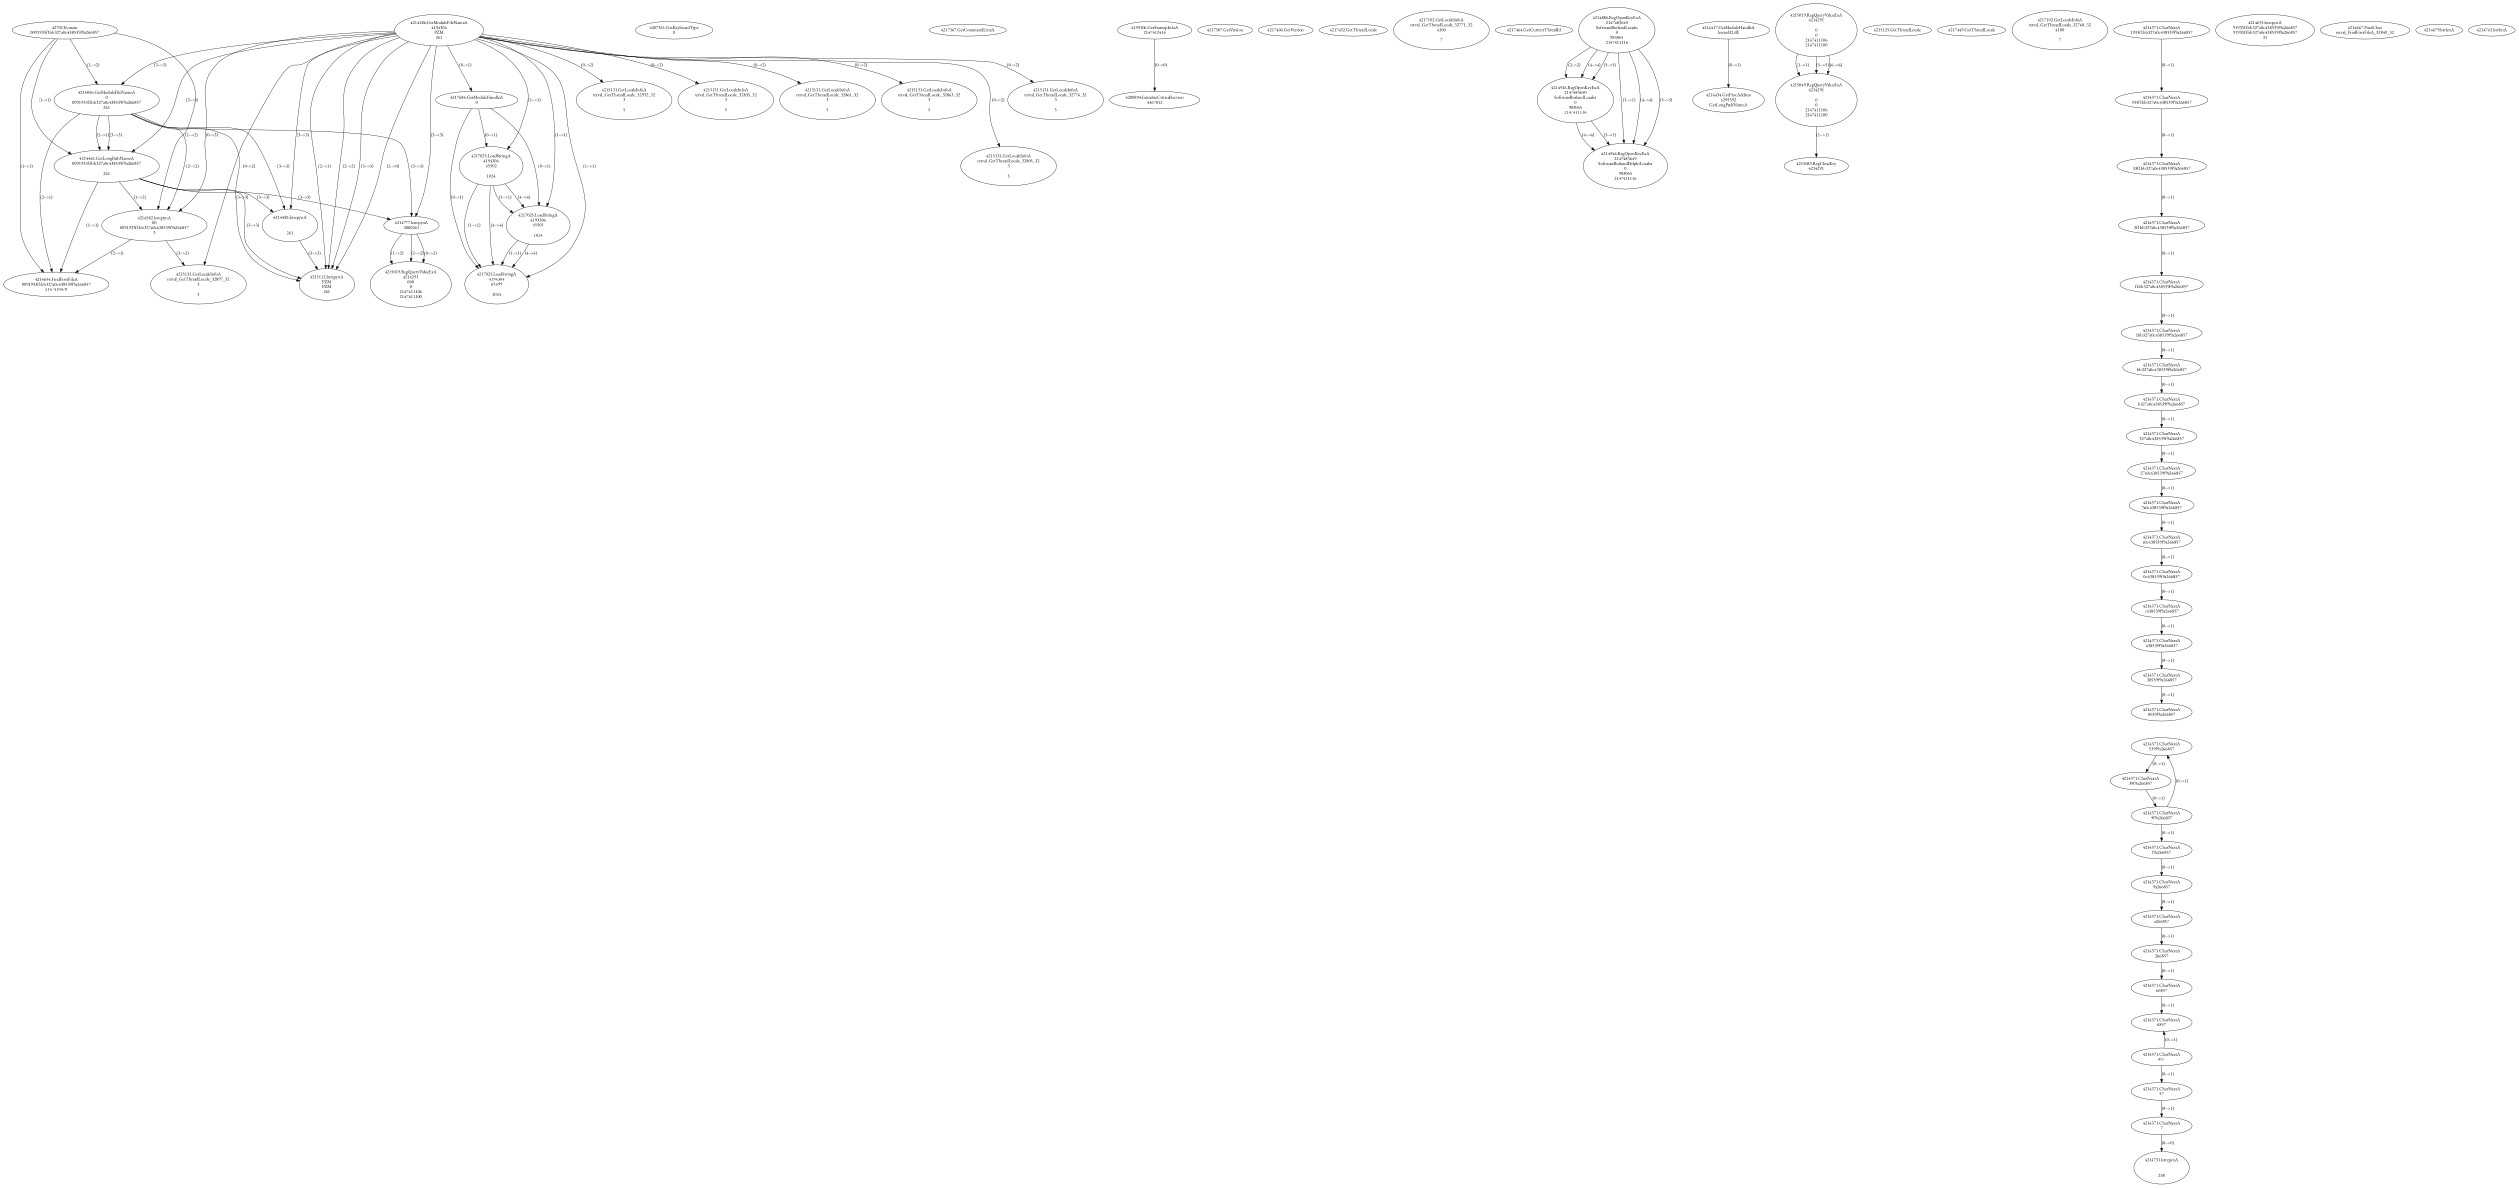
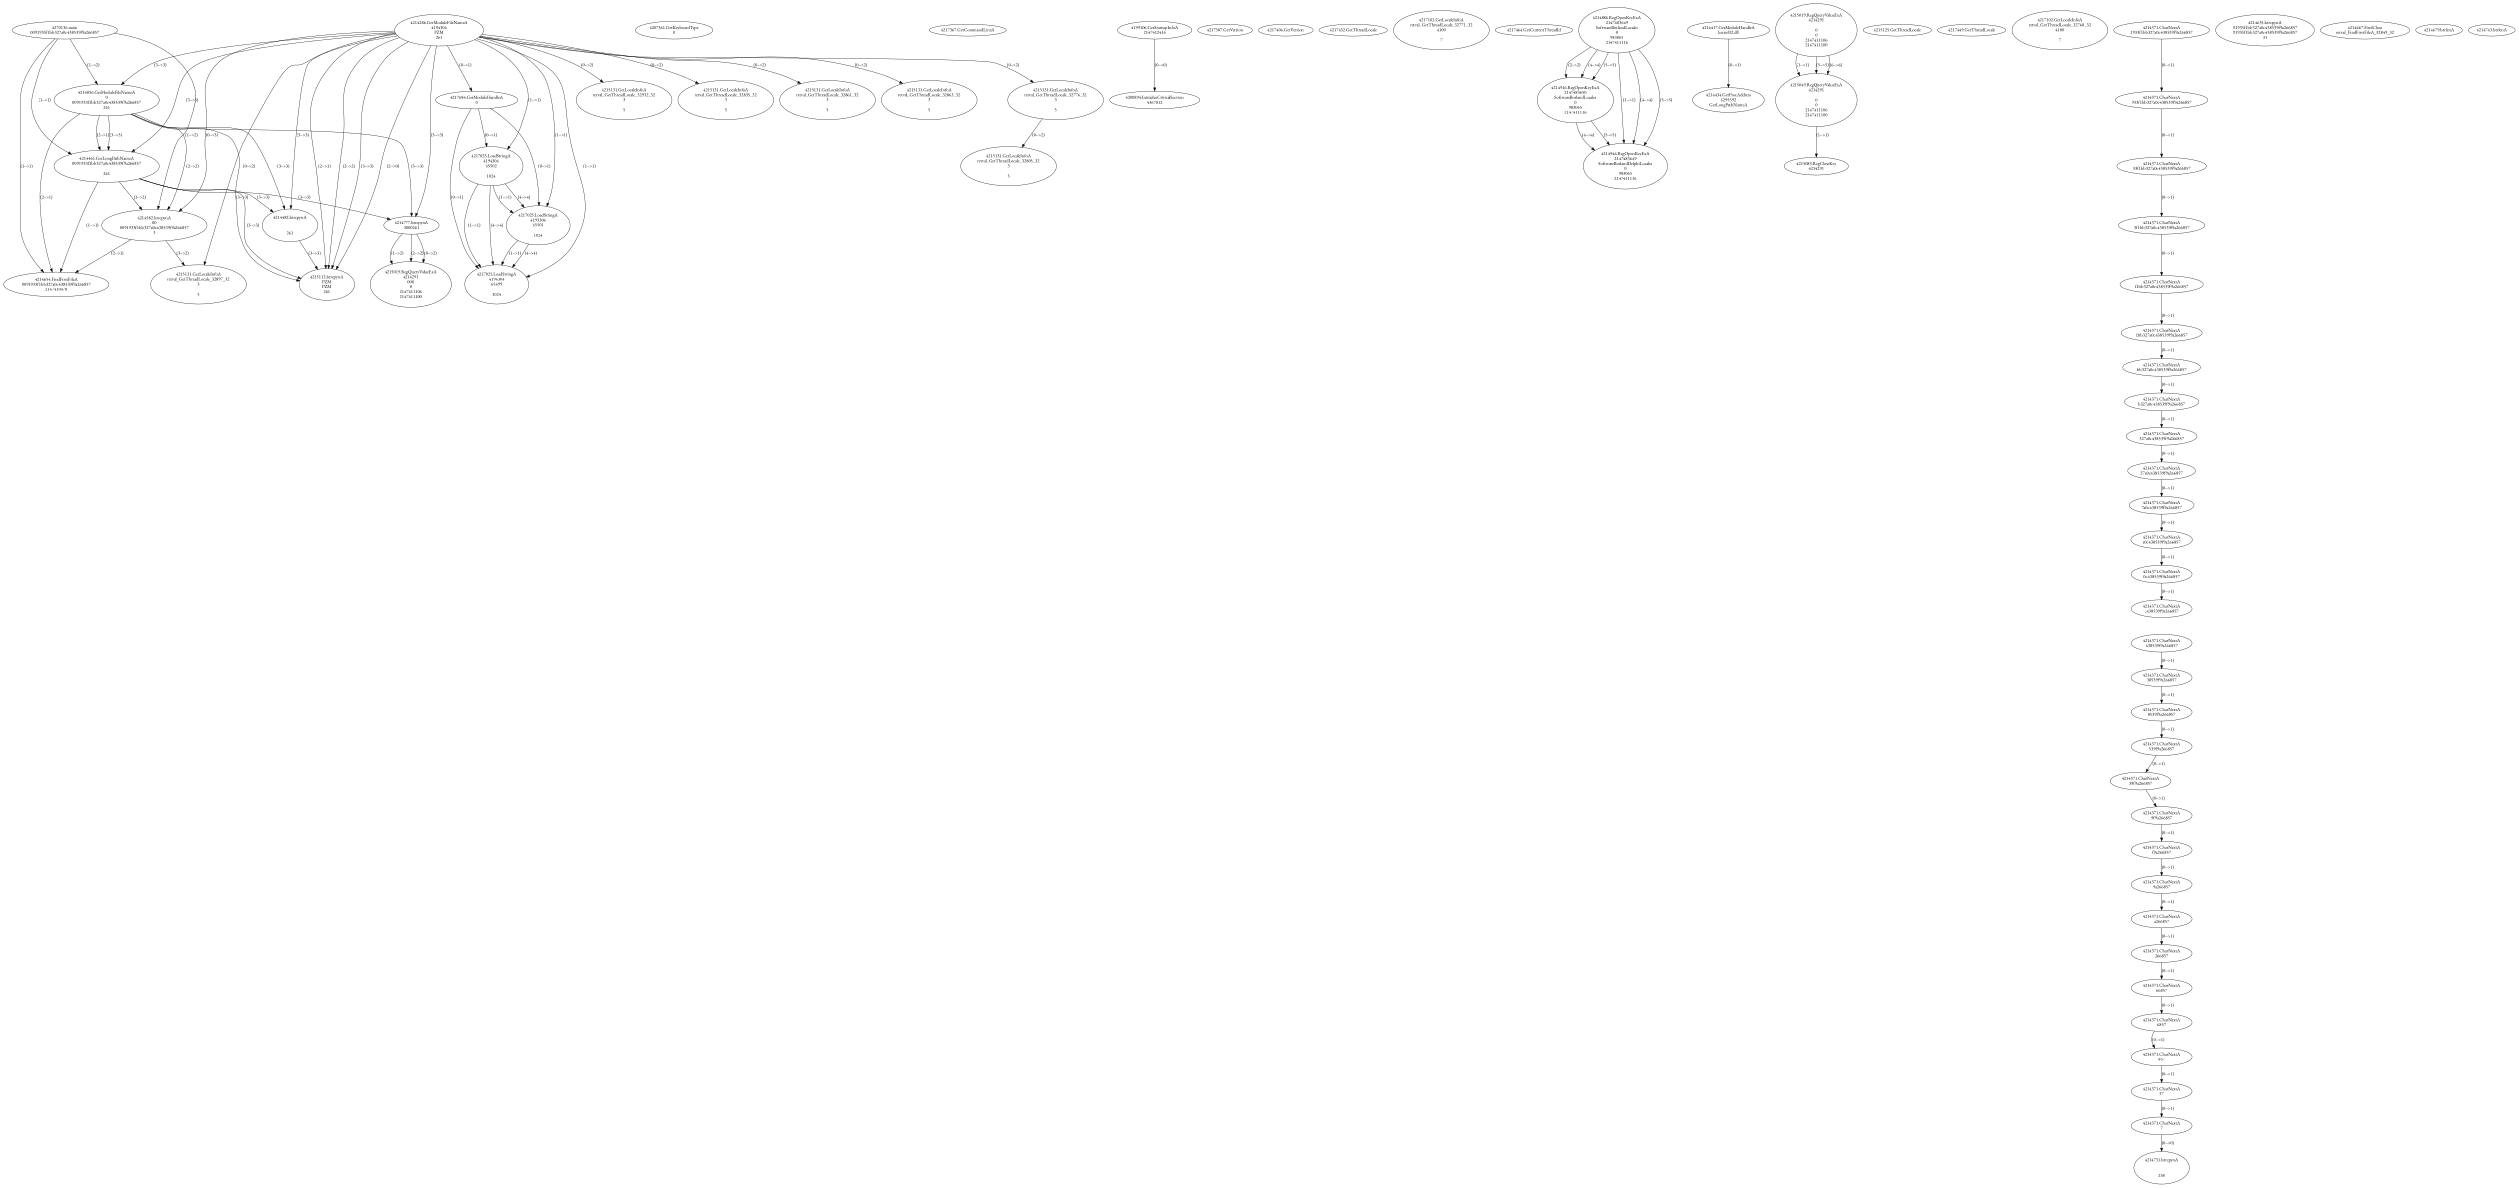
(767, 60) -> (1033, 132)
(2162, 624) -> none
(2175, 783) -> (2162, 728)
(2165, 1041) -> (2152, 1038)
